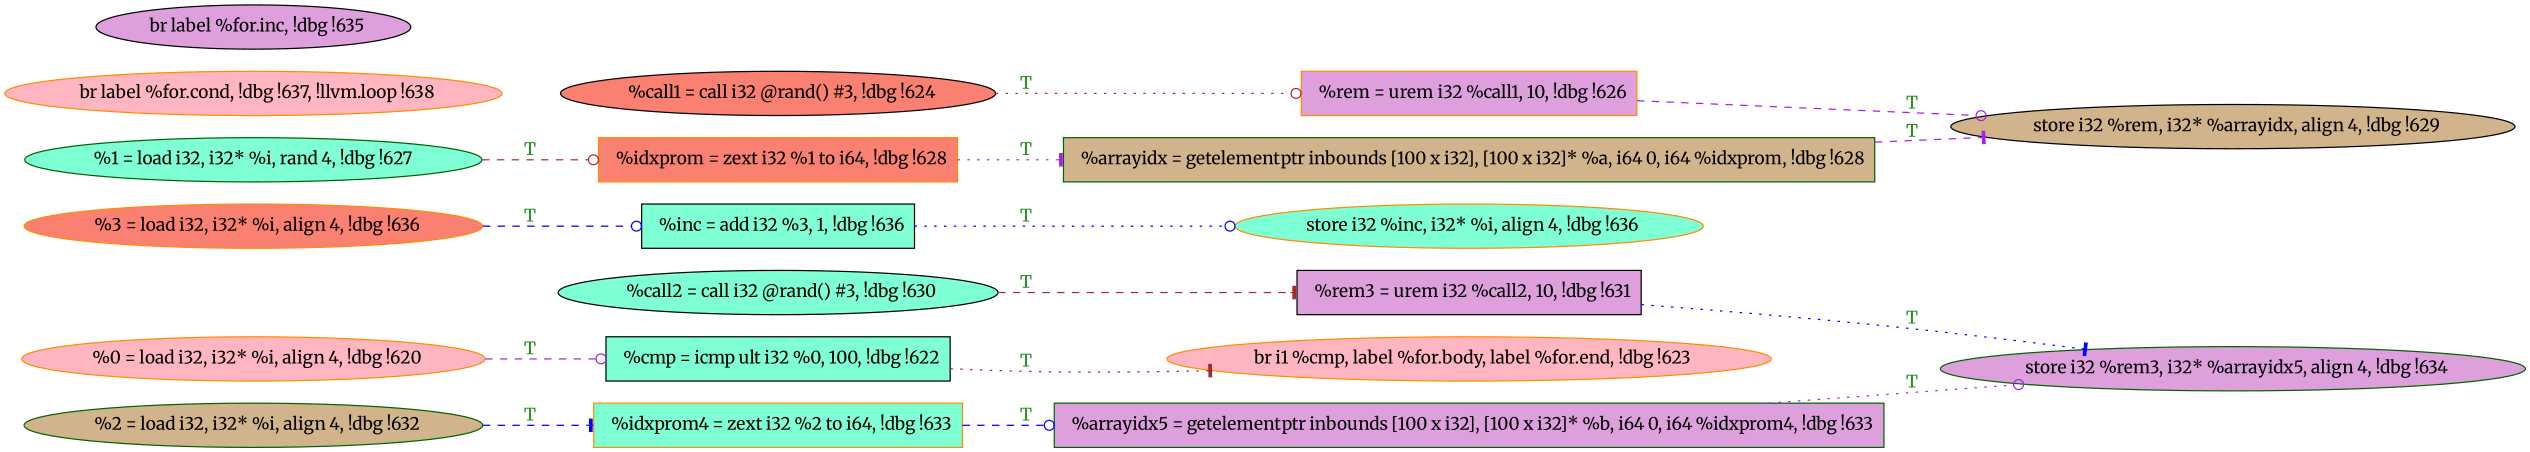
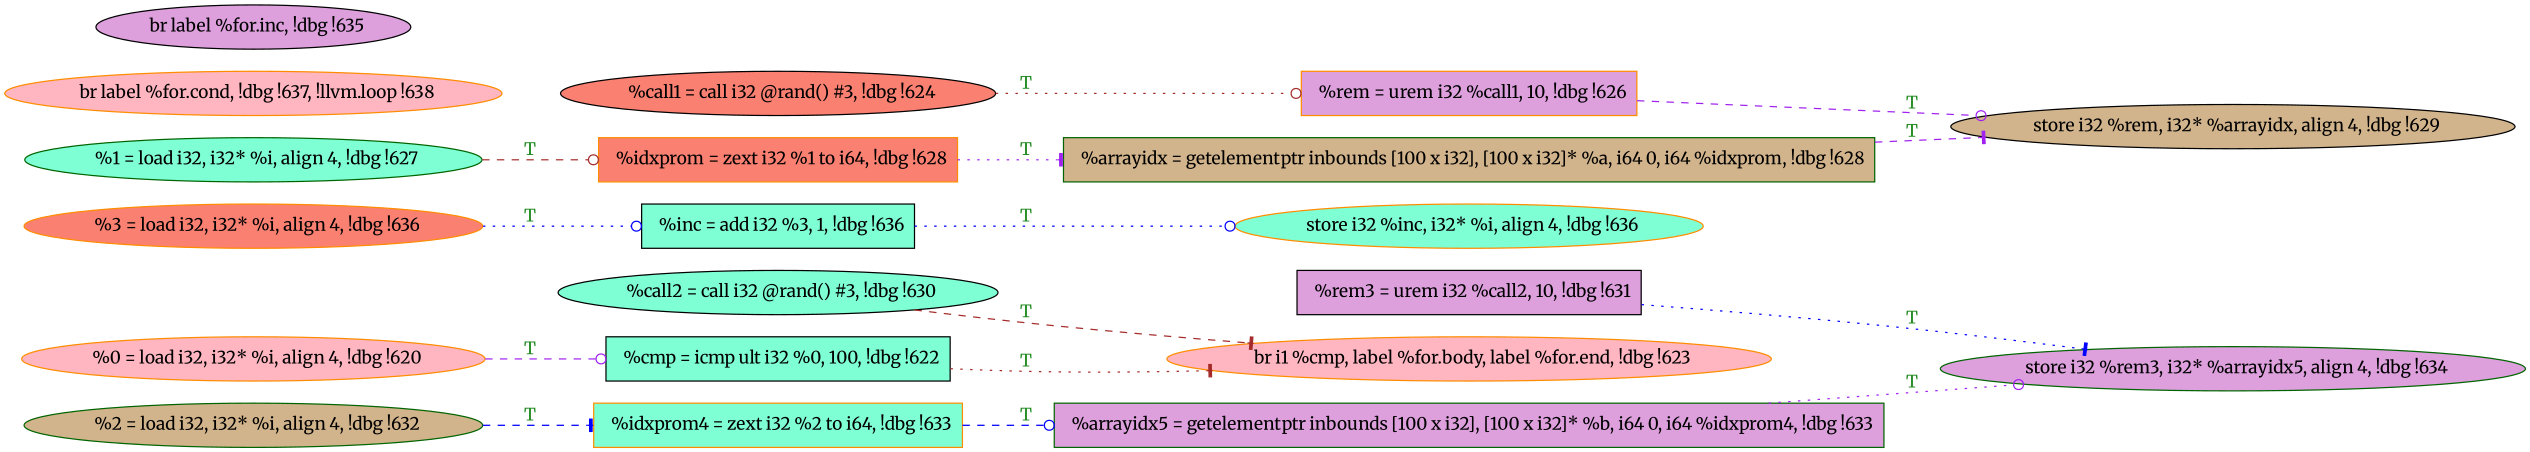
(253, 160) -> (253, 160)
(557, 226) -> (557, 226)
(1144, 293) -> (1081, 328)
